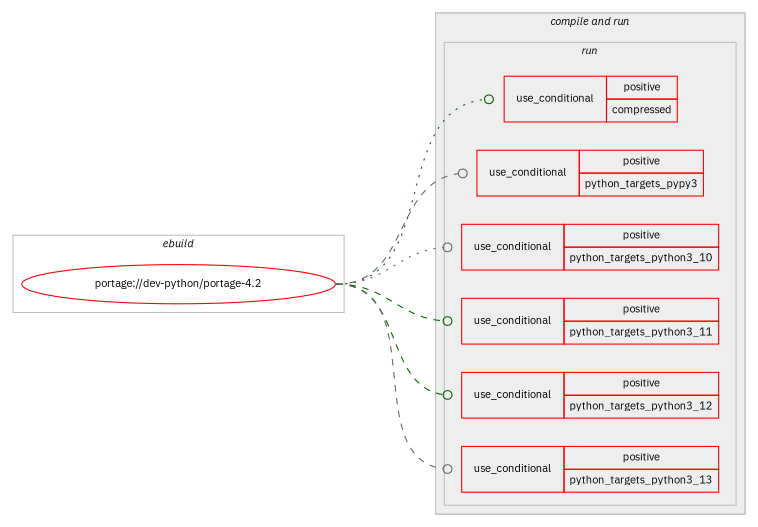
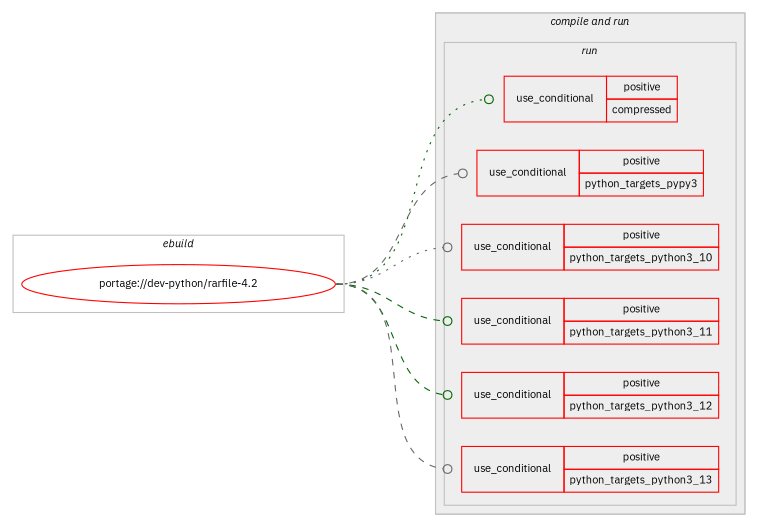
(179, 284) -> (179, 284)
